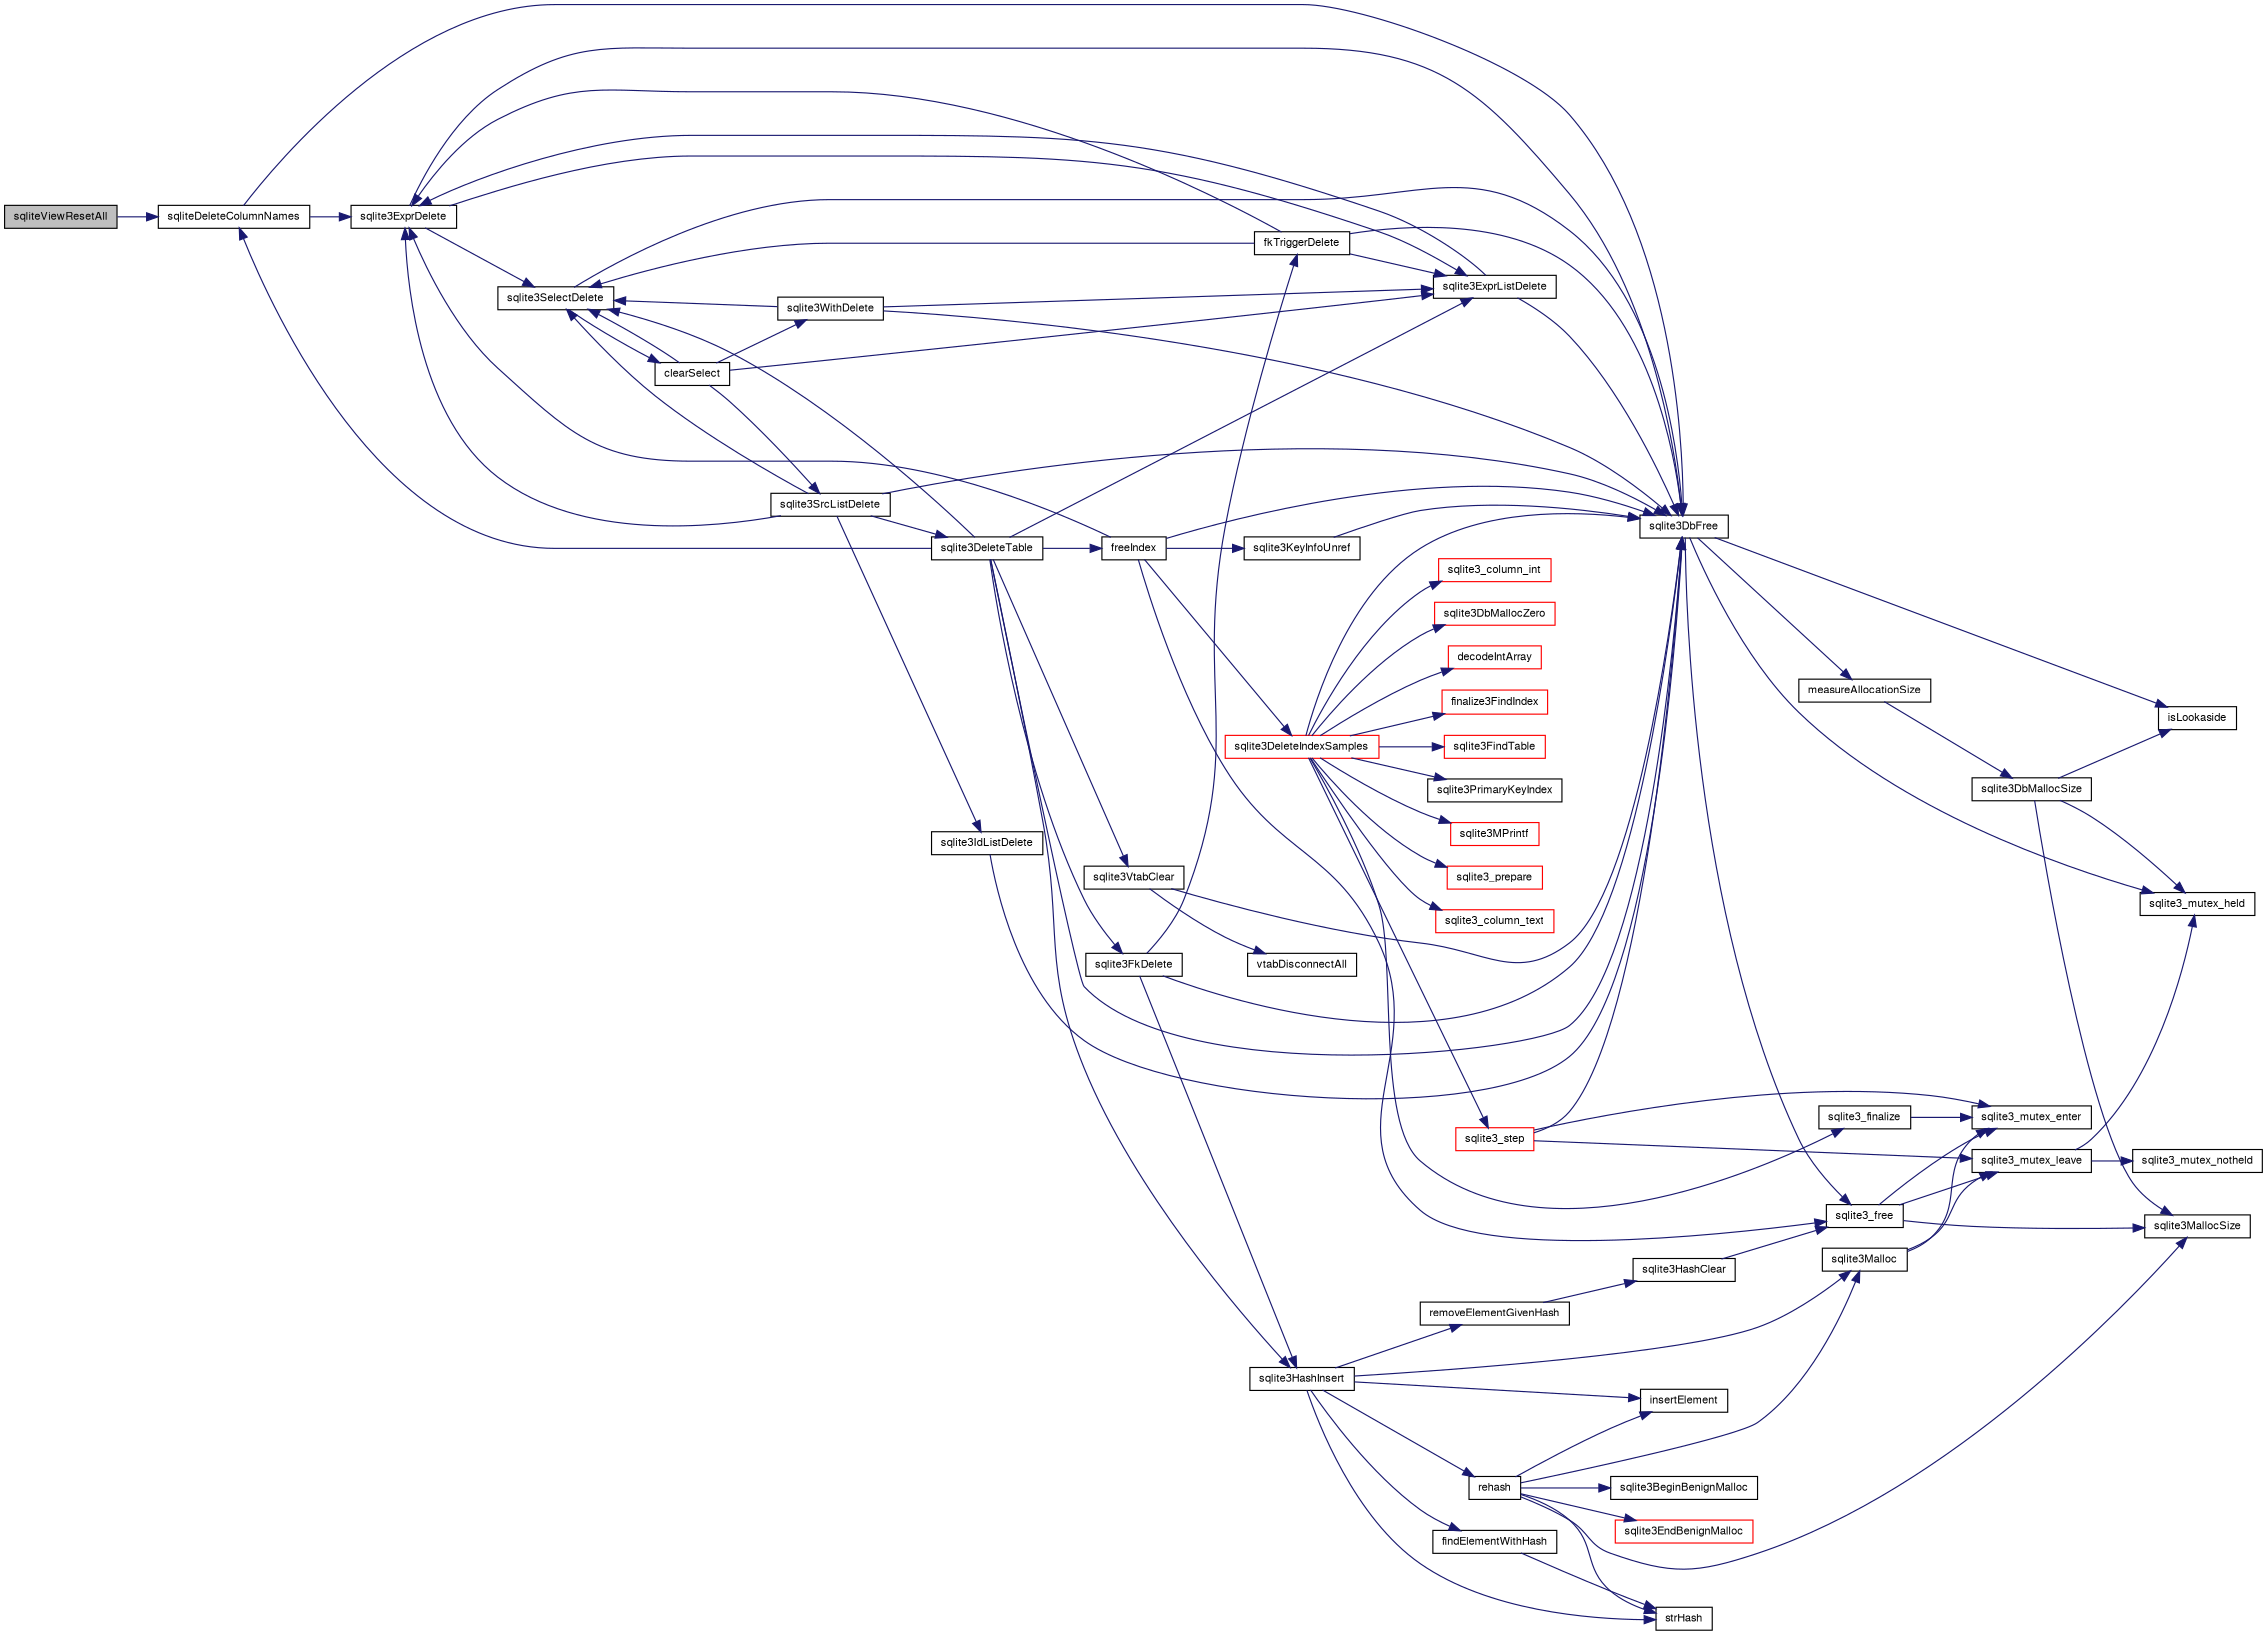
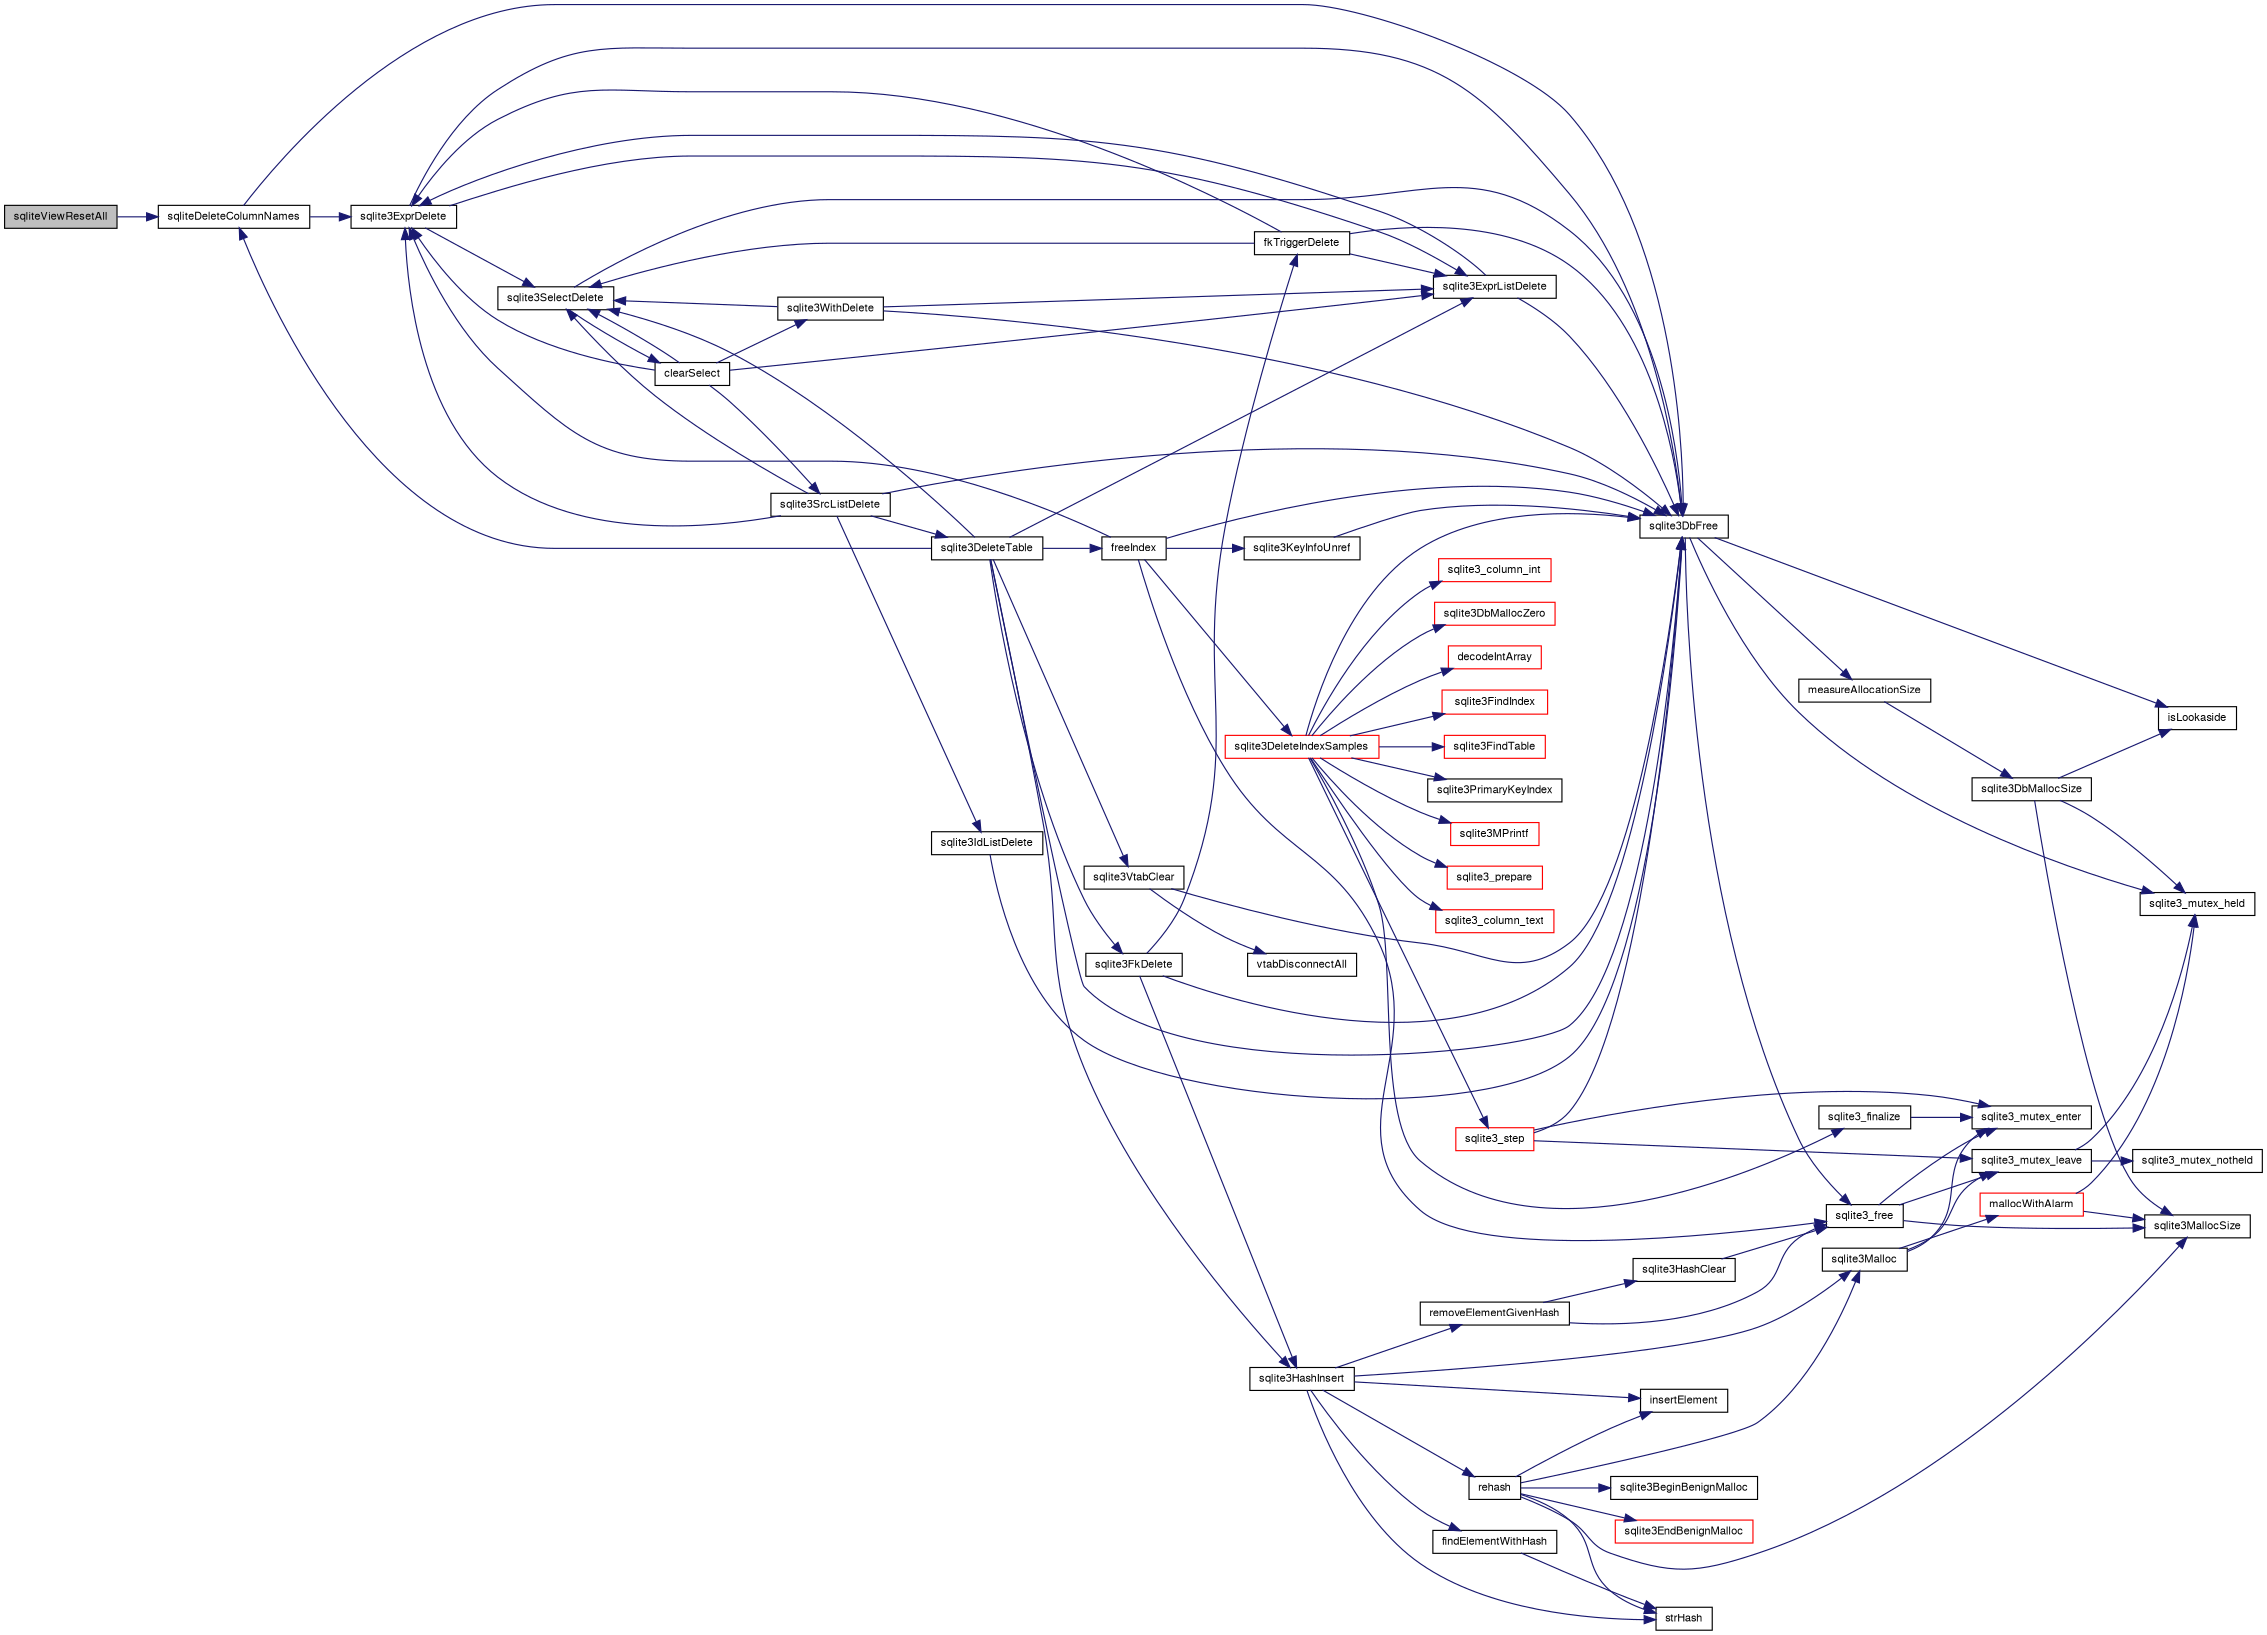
none -> (520, 332)
(1495, 702) -> (1495, 702)
none -> (2032, 1205)
none -> (1709, 1311)
